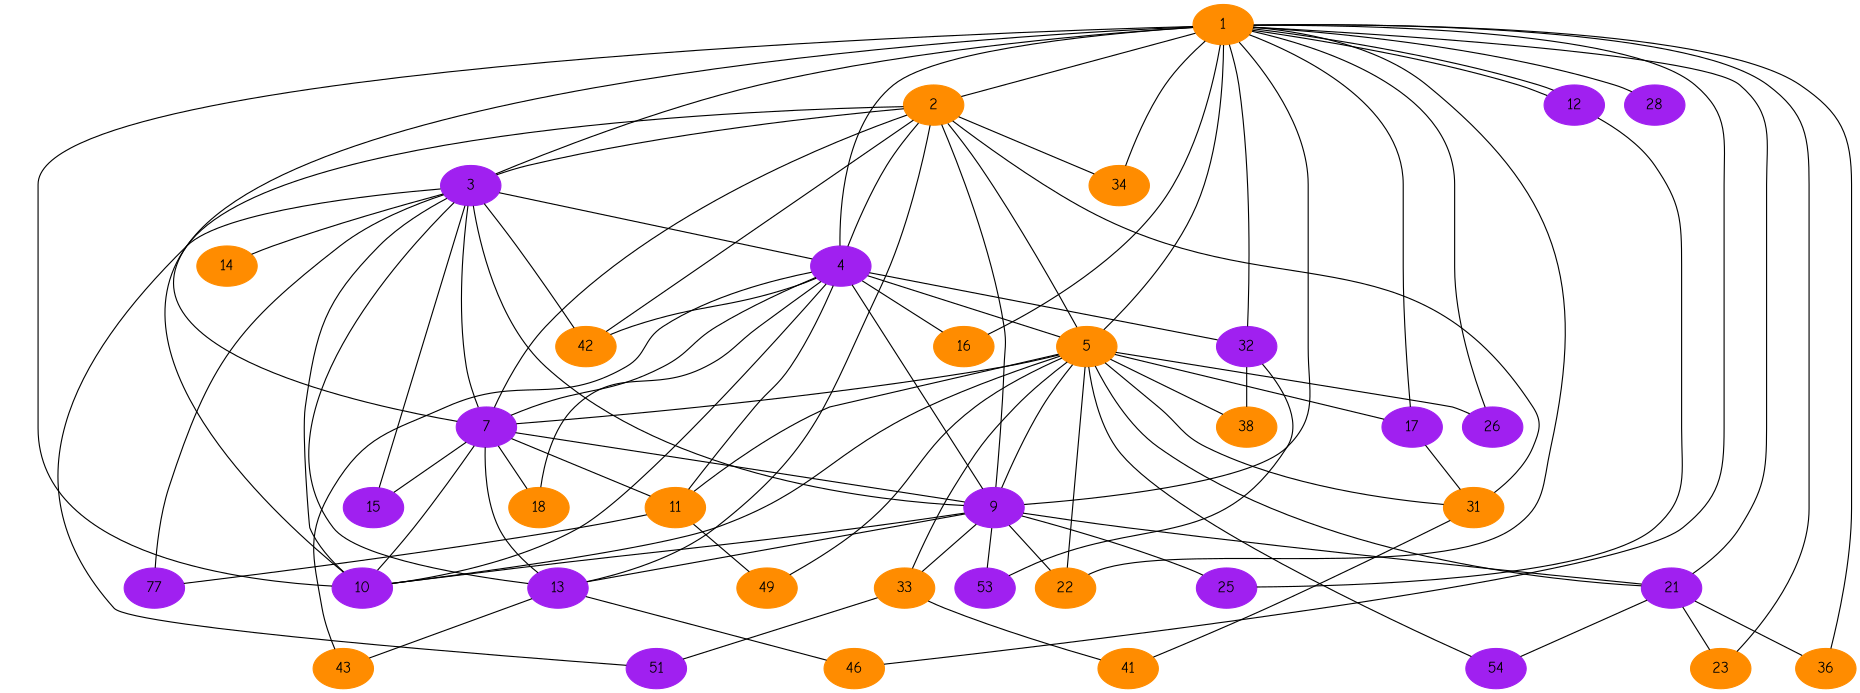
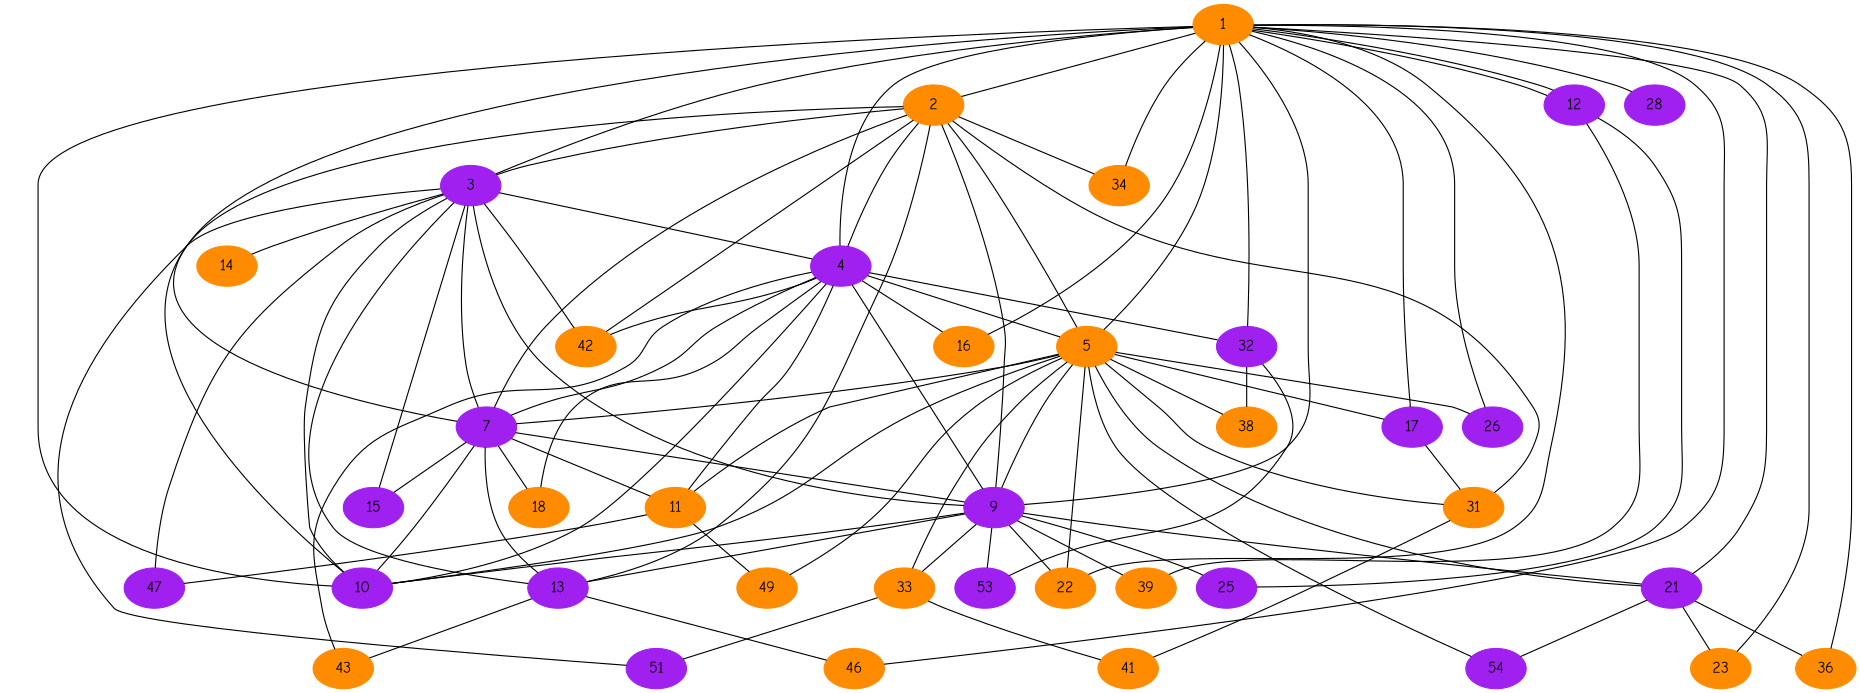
(154, 588) -> (154, 588)
none -> (1146, 588)
